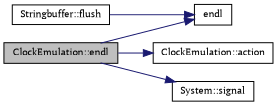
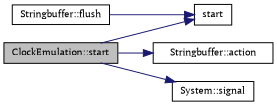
(213, 15) -> (213, 15)
(61, 53) -> (61, 53)
(213, 53) -> (213, 53)
